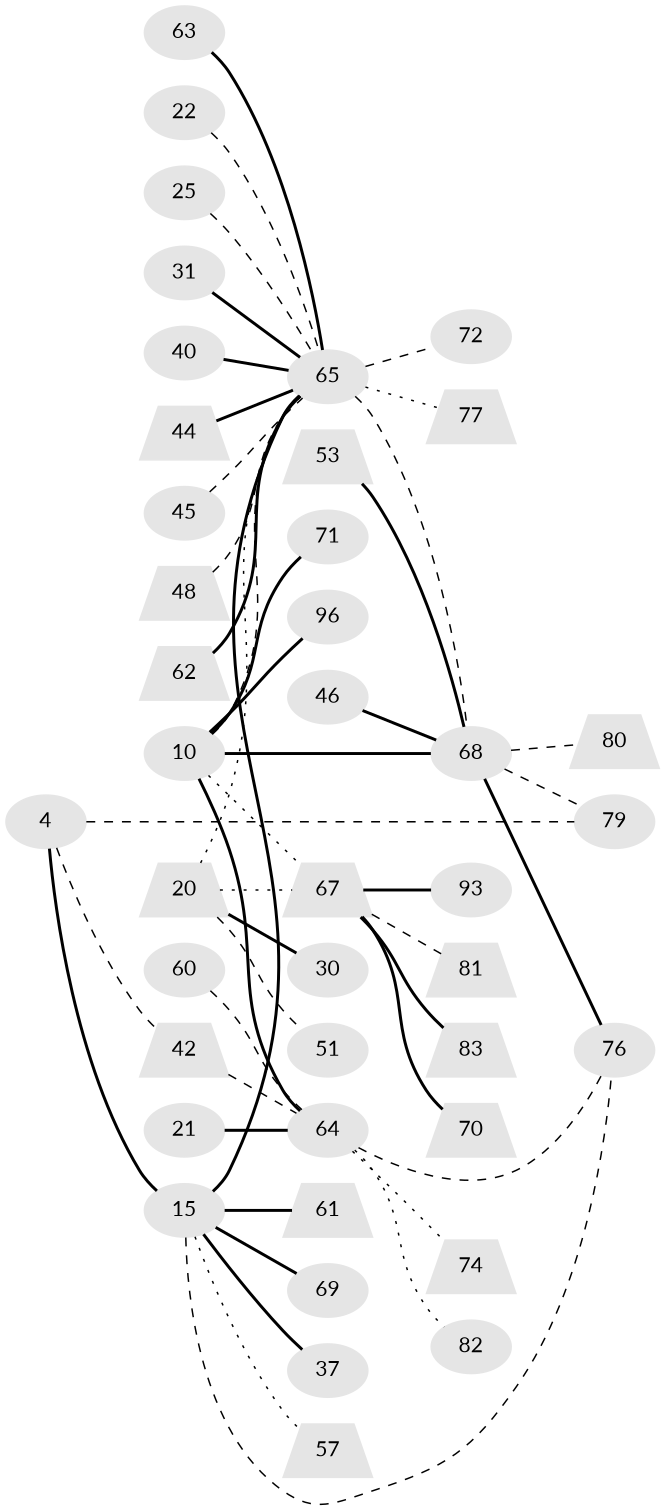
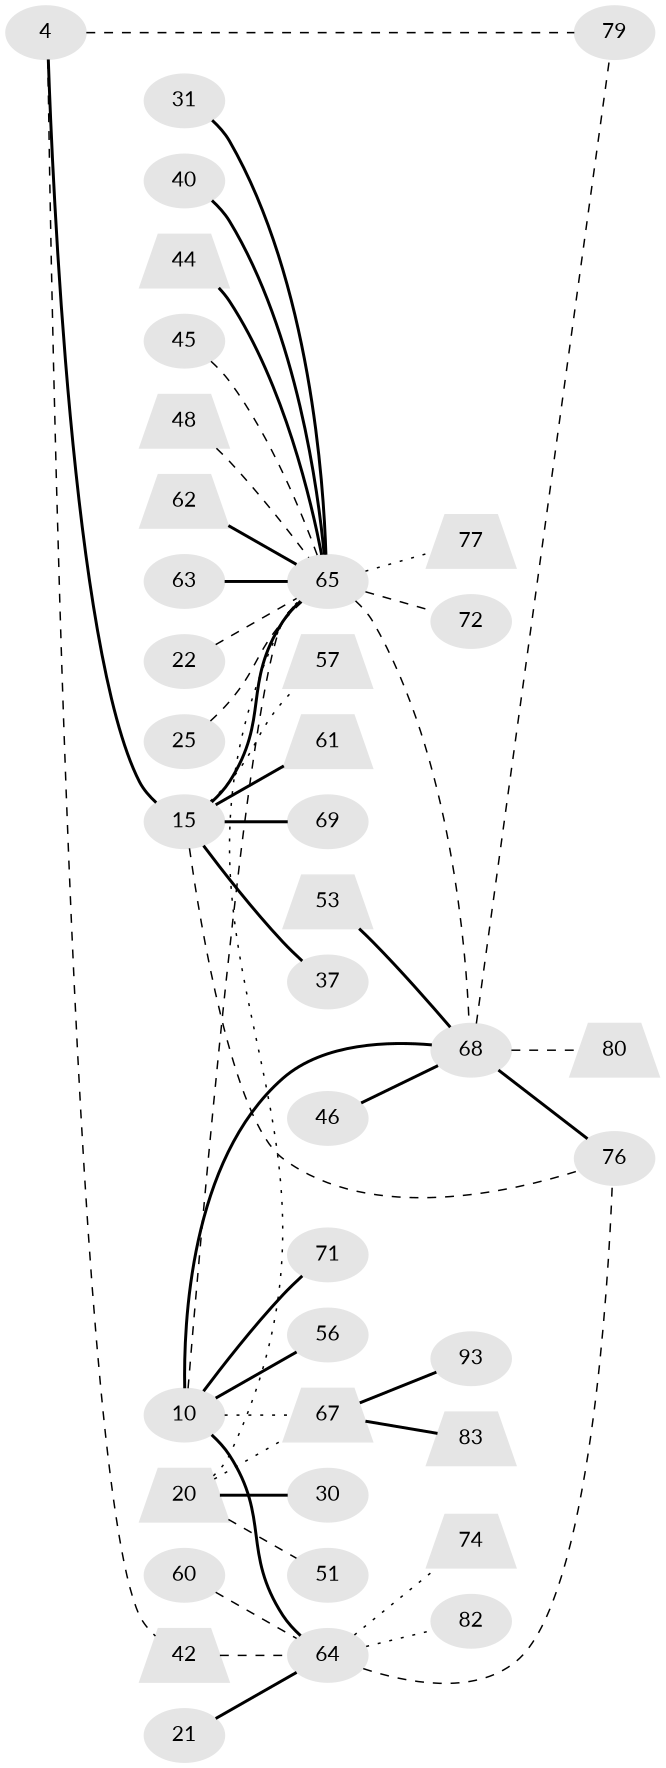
(328, 617) -> (328, 1335)
(471, 970) -> none
(471, 1130) -> none
